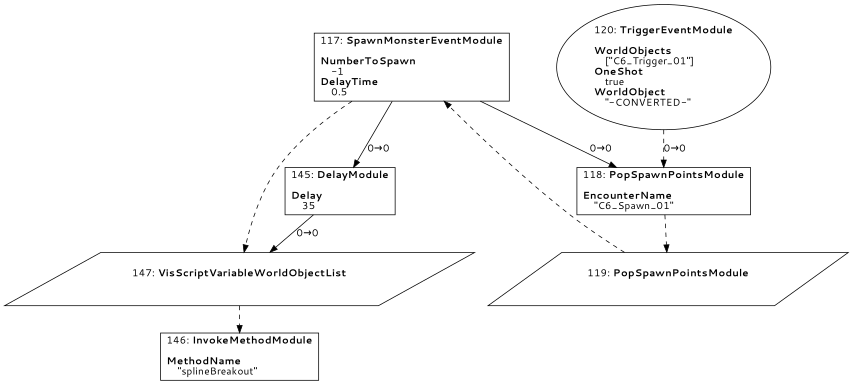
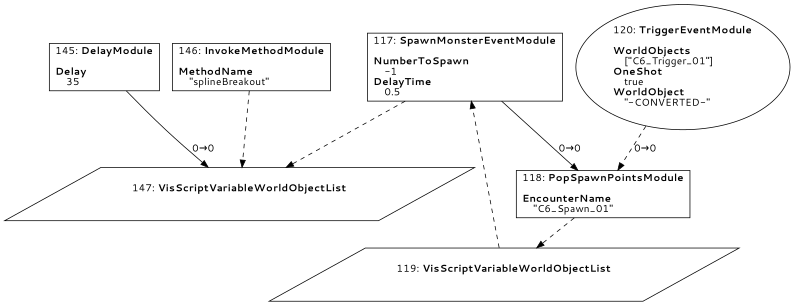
(375, 131) -> none
(681, 273) -> (517, 269)
(240, 316) -> (246, 125)
